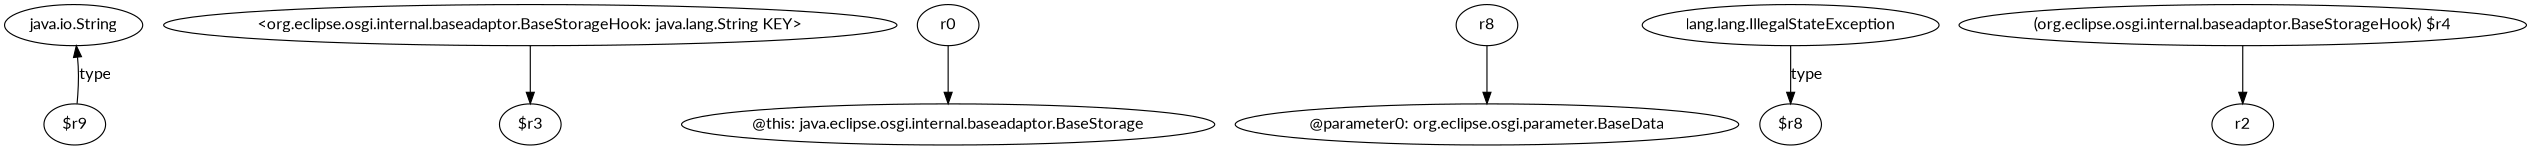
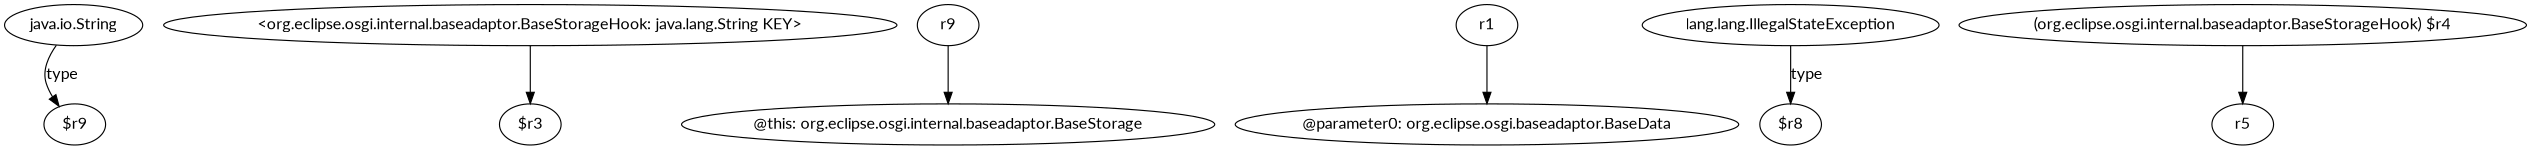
(948, 25) -> (948, 25)
(1487, 25) -> (1487, 25)
(78, 80) -> (45, 71)
(948, 124) -> (948, 124)
(1487, 124) -> (1487, 124)
(2243, 124) -> (2243, 124)
